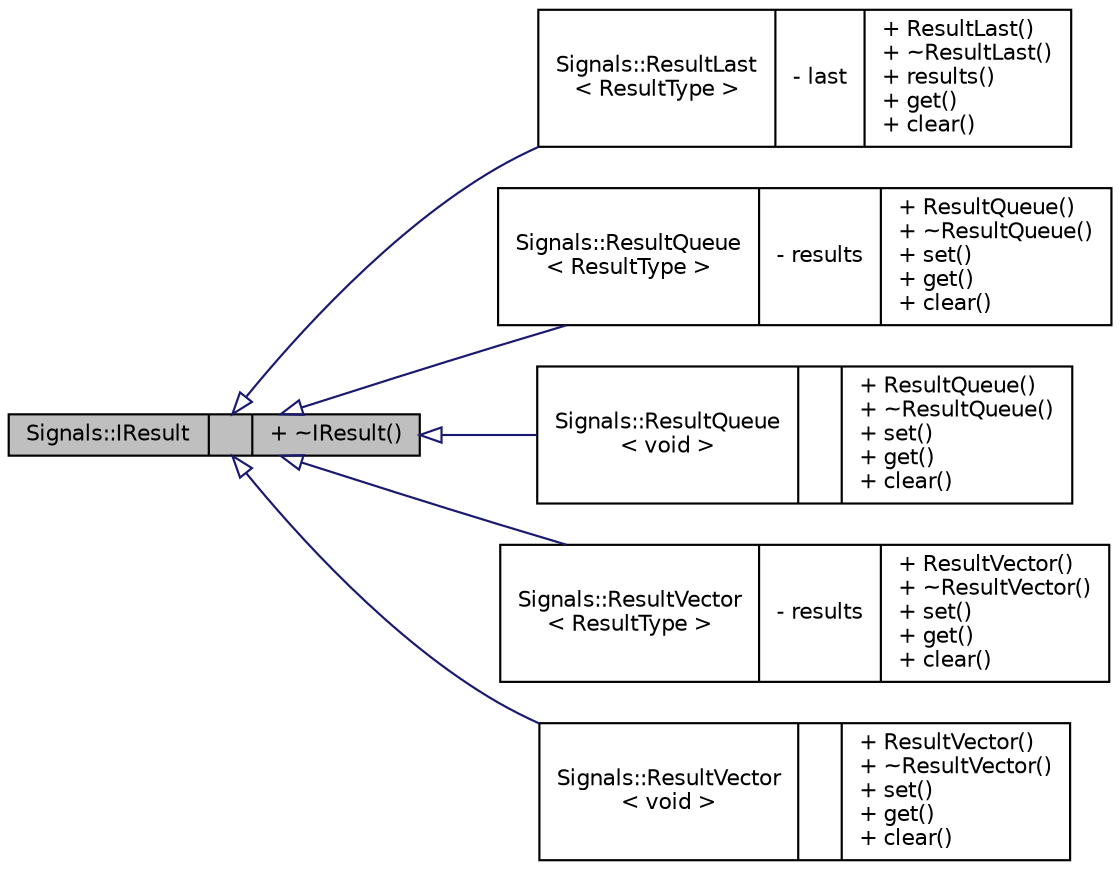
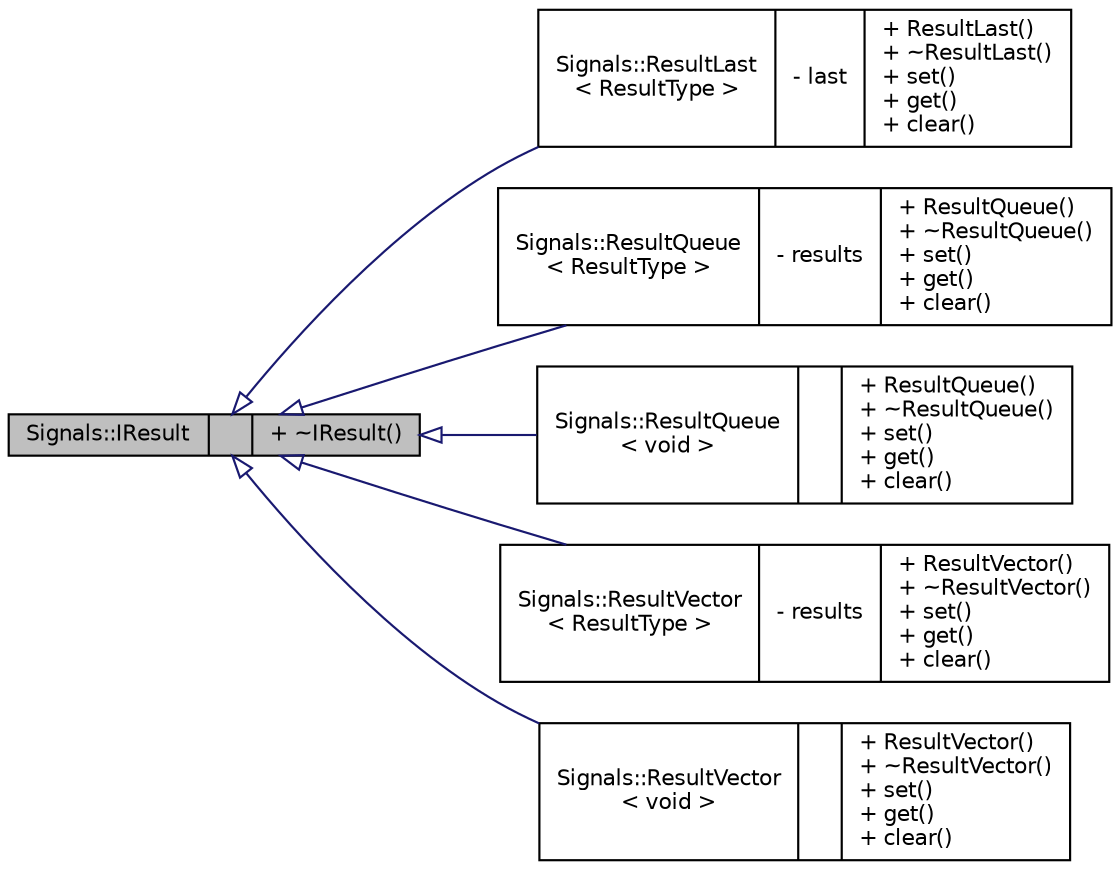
(939, 77) -> (919, 77)
